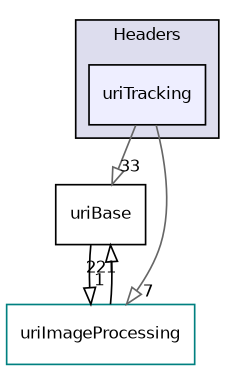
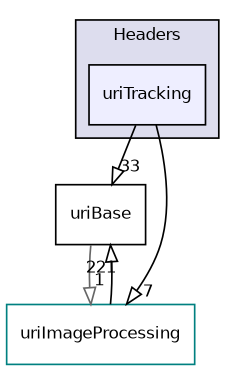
(127, 148) -> (127, 148)
(166, 211) -> (166, 211)
(90, 266) -> (90, 266)
